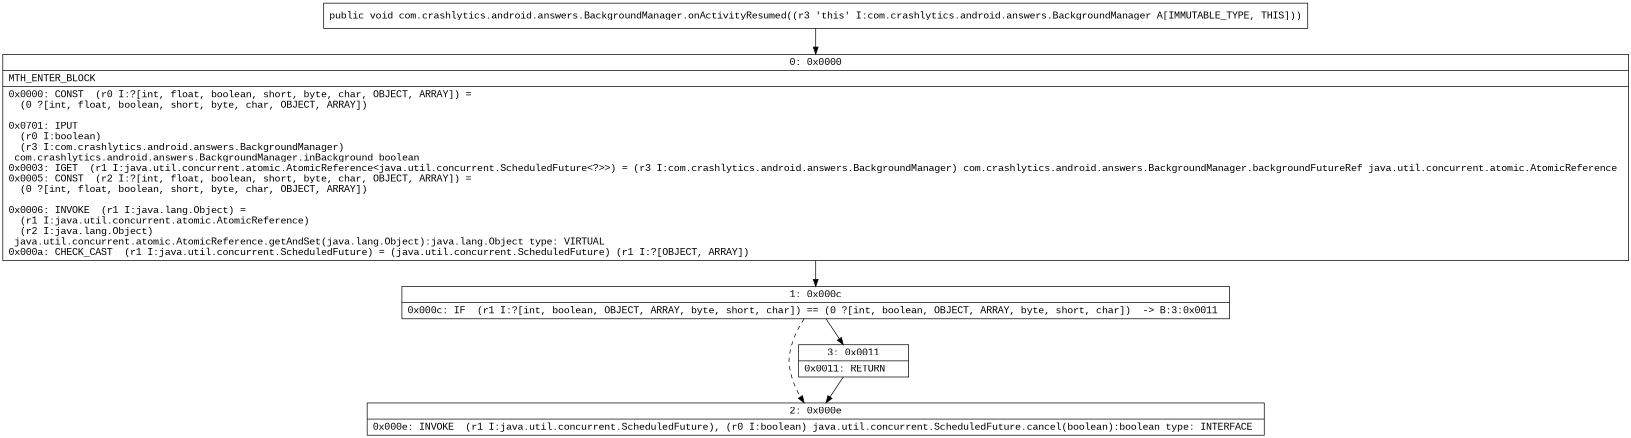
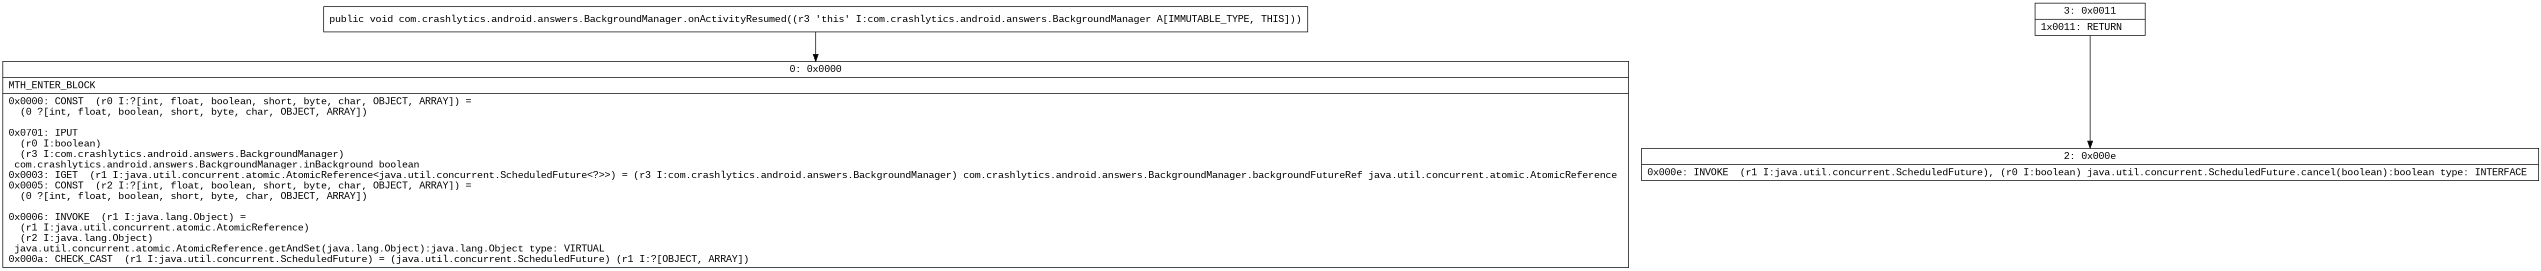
(816, 303) -> none
(854, 369) -> (2090, 27)
